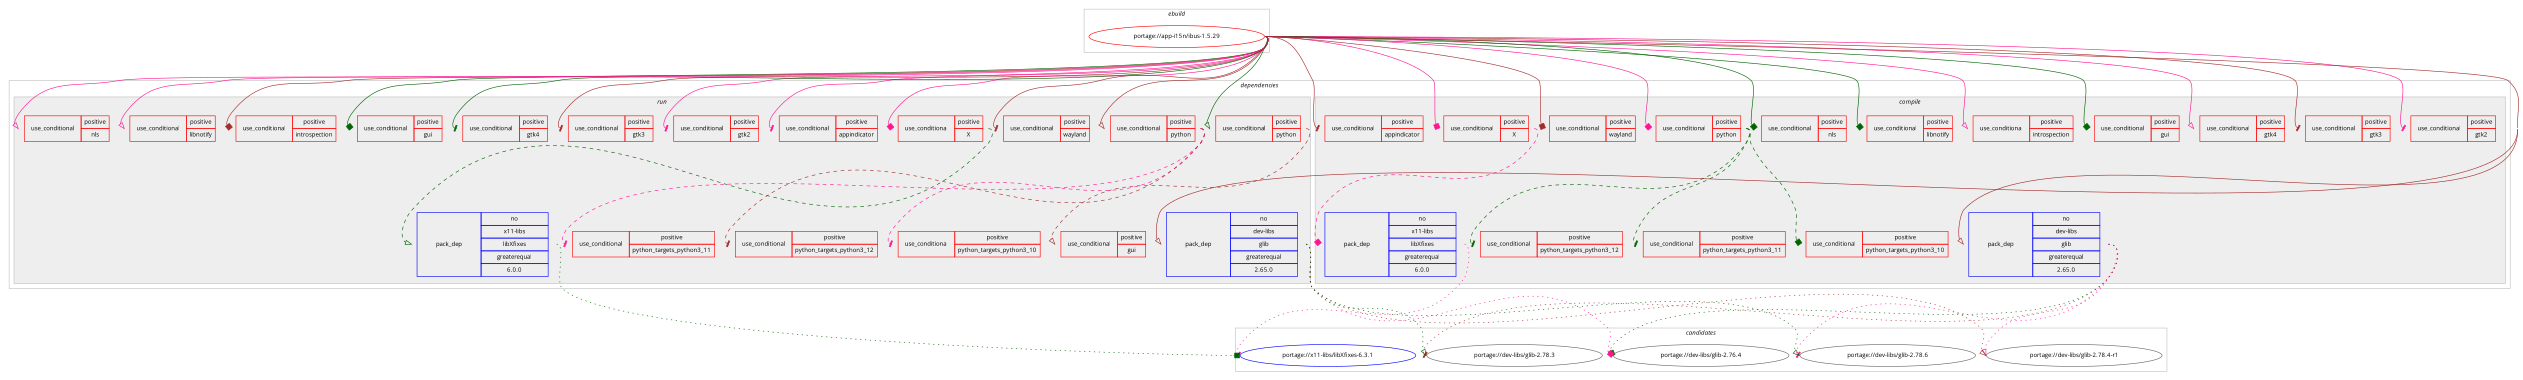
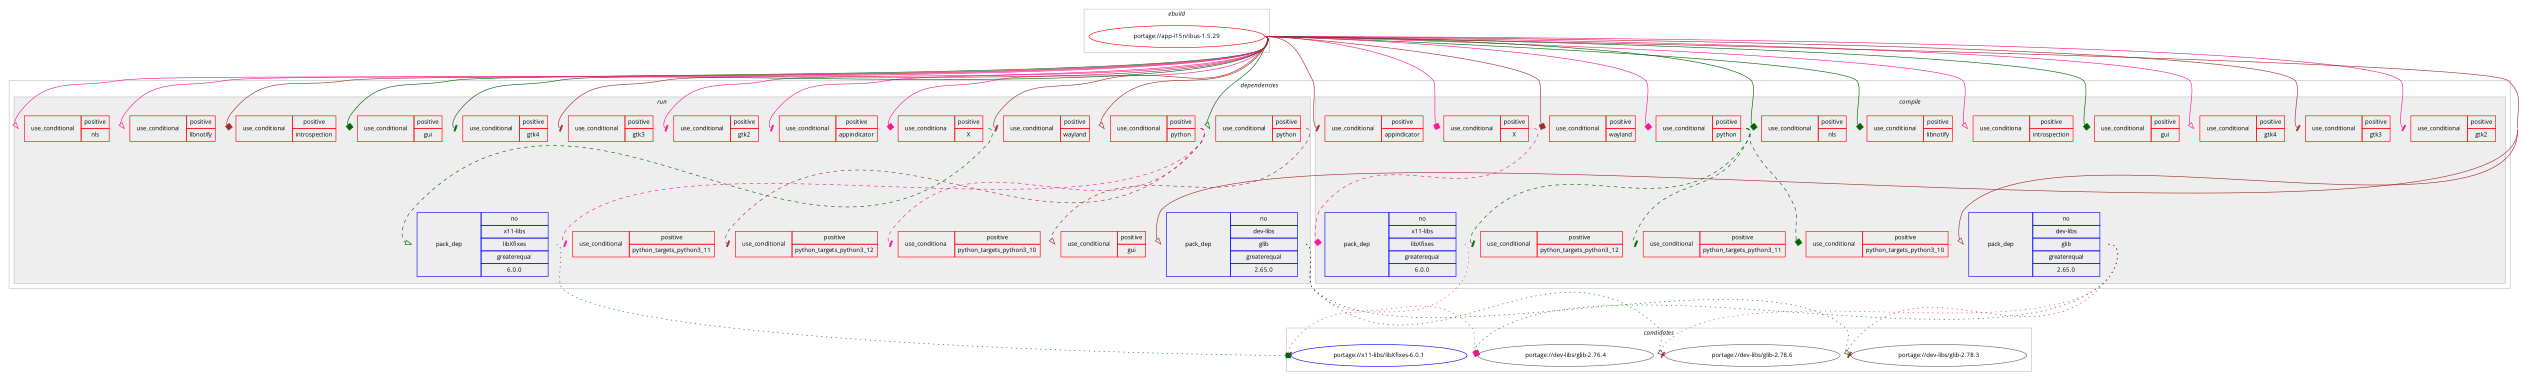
(1328, 355) -> (1379, 355)
(2074, 355) -> none
